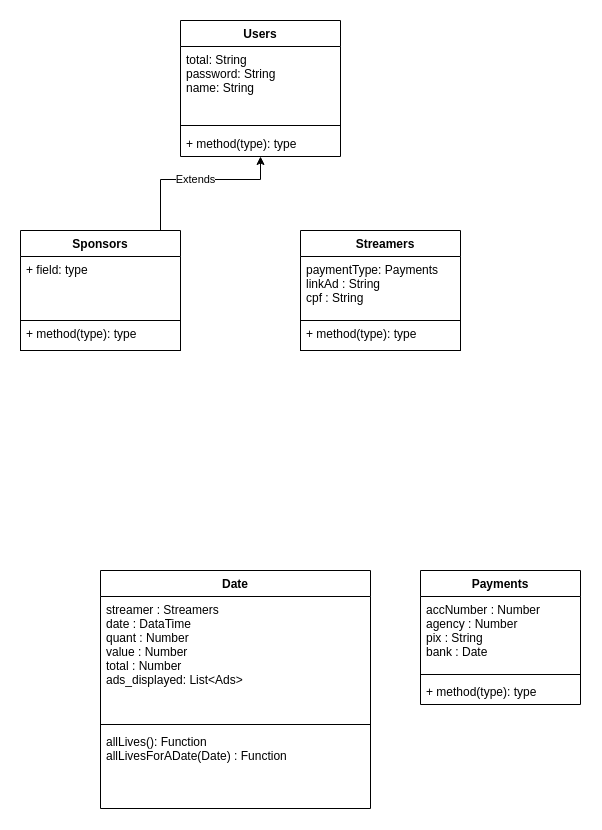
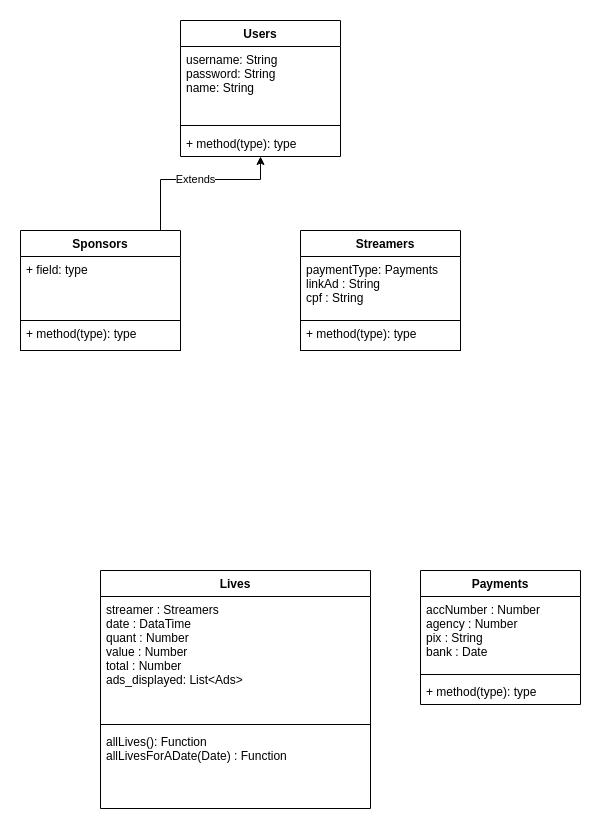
(223, 60) -> (235, 60)
(235, 584) -> (235, 584)
